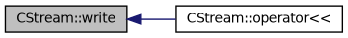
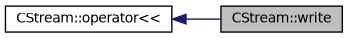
(158, 19) -> (203, 19)
